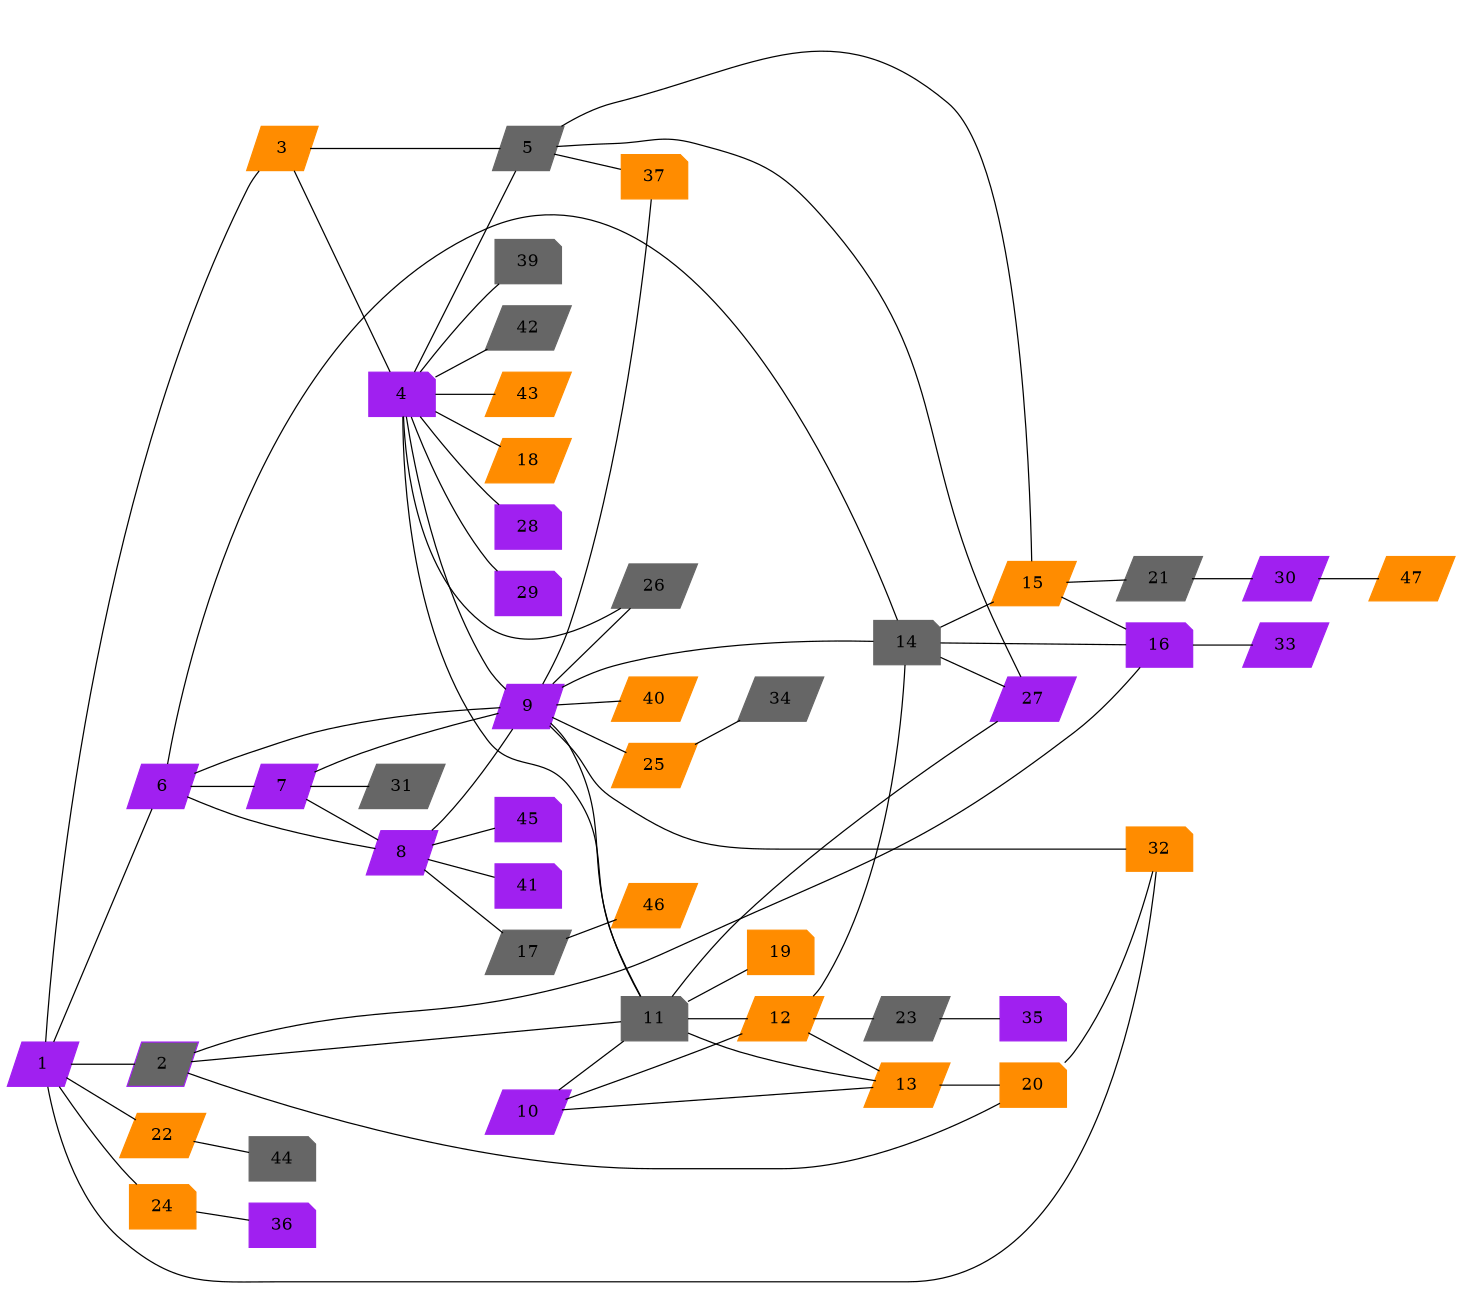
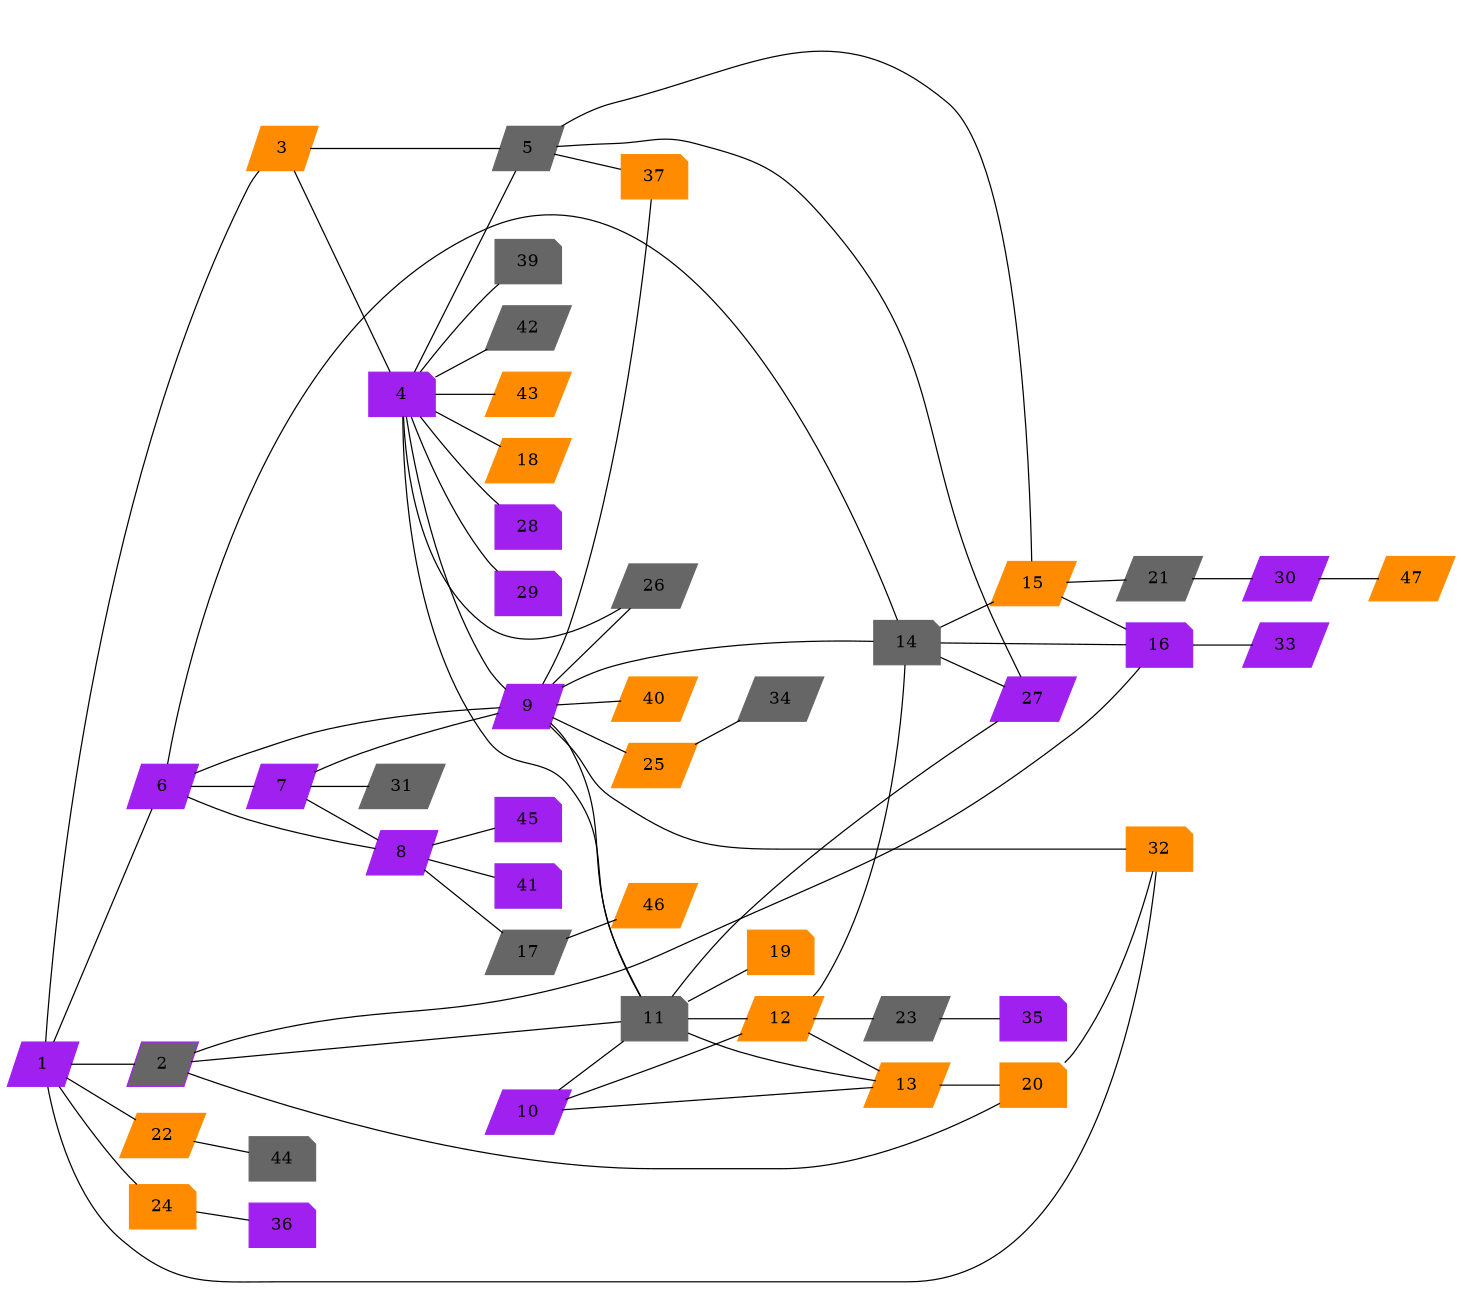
(475, 782) -> none
